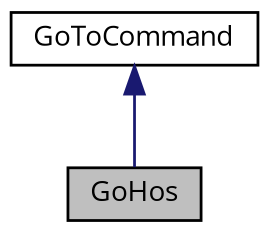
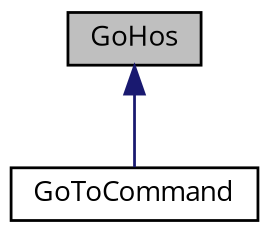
(135, 131) -> (135, 131)
